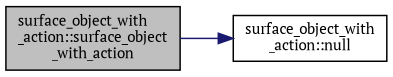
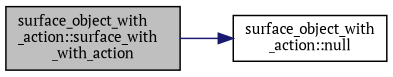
(93, 38) -> (93, 38)
